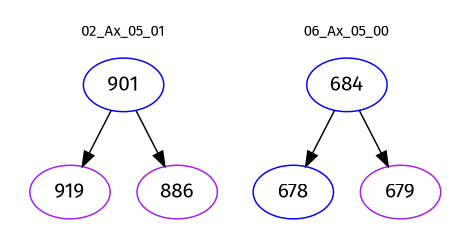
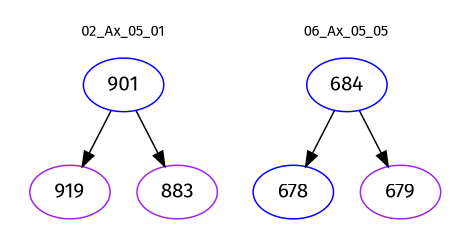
(347, 32) -> (347, 32)
(177, 192) -> (177, 192)
